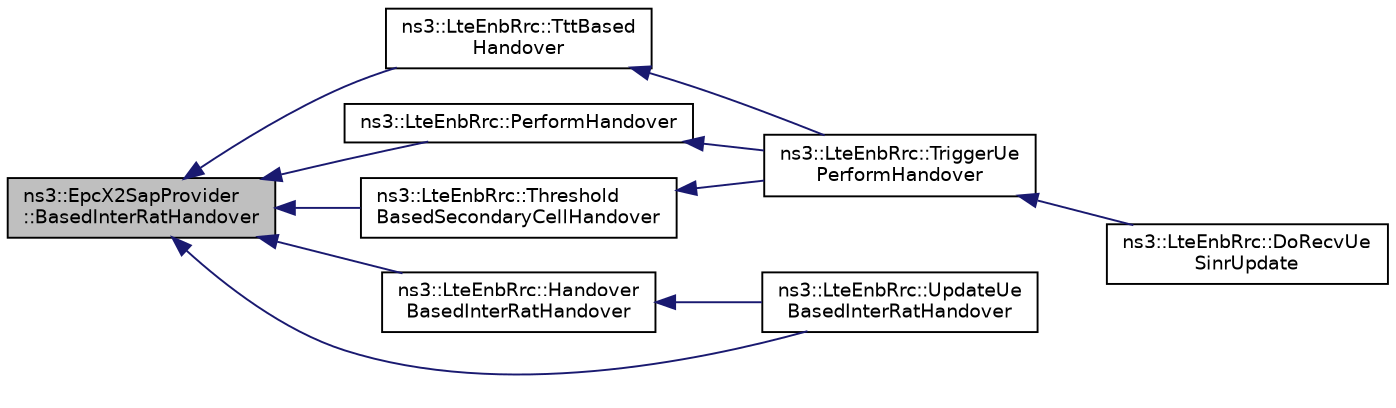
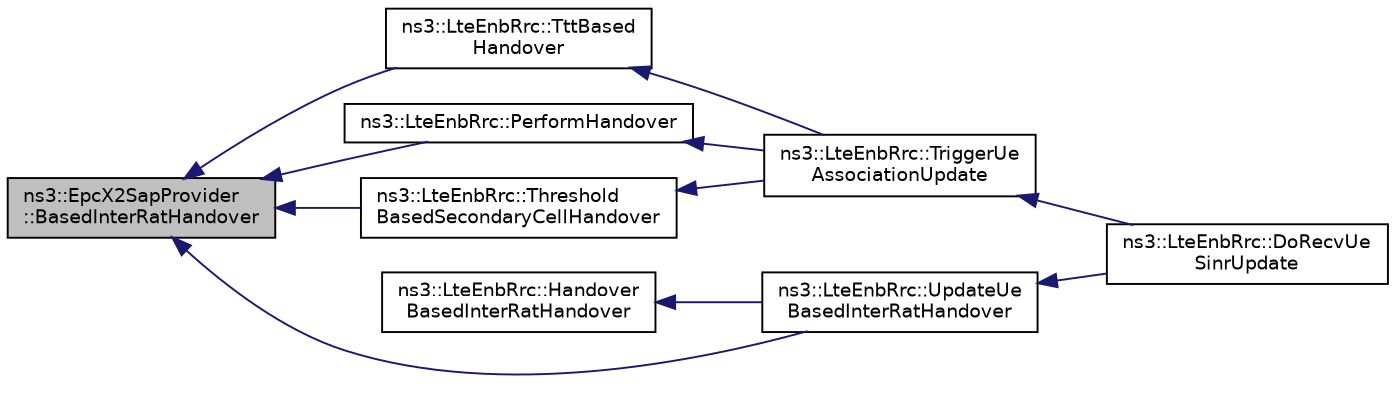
(900, 166) -> (900, 166)
(340, 258) -> none
none -> (1082, 277)
